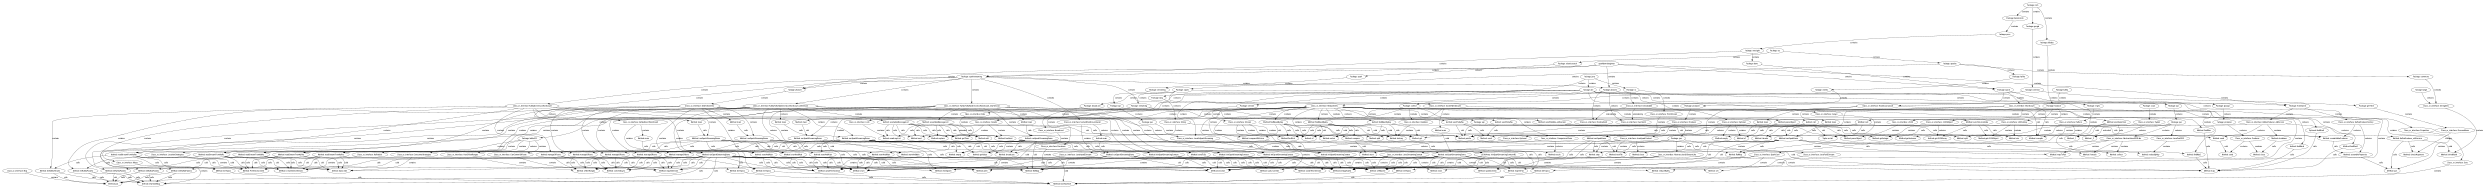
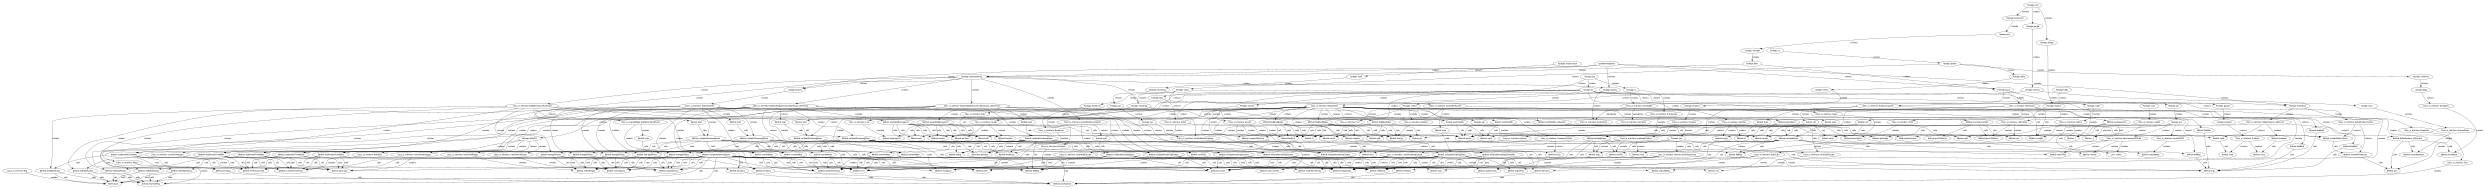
(1675, 58) -> none
(1364, 64) -> (1366, 73)
(2433, 89) -> (2421, 83)
(1963, 95) -> (1783, 117)
(2367, 106) -> (2367, 106)
(1610, 107) -> none
(640, 122) -> (640, 122)
(965, 122) -> (965, 122)
none -> (1350, 122)
(1940, 122) -> none
(885, 129) -> (1186, 125)
(963, 130) -> (963, 130)
(1828, 138) -> (1828, 138)
(980, 155) -> (980, 155)
(1499, 155) -> (1499, 155)
(2116, 155) -> (2116, 155)
(1238, 158) -> none
